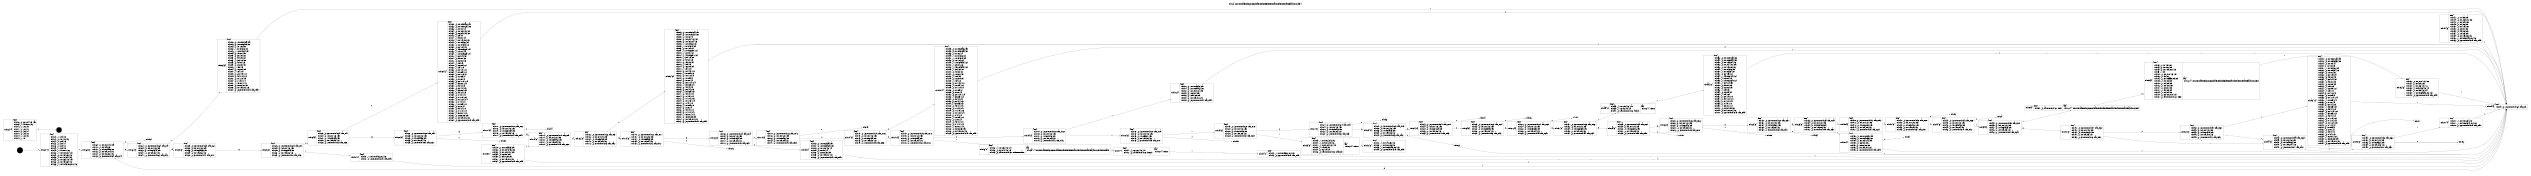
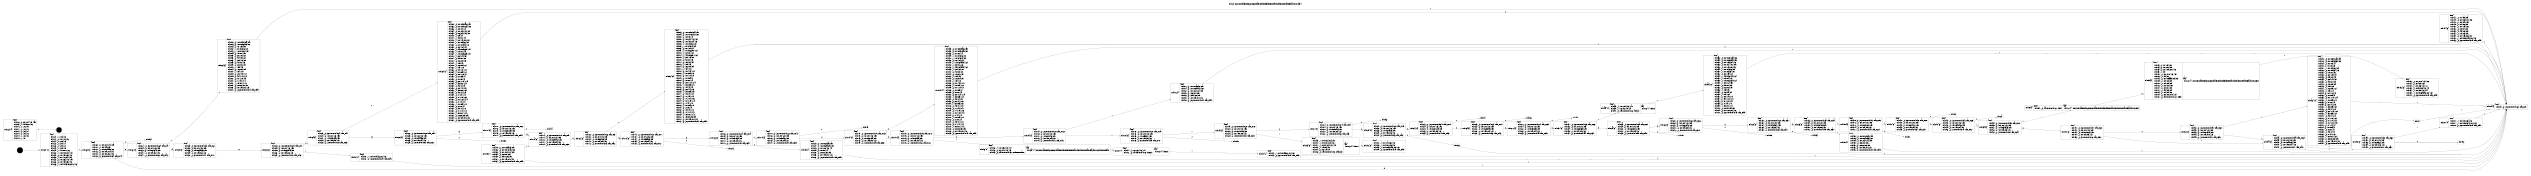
(2466, 98) -> (2455, 115)
(1893, 139) -> (1893, 134)
